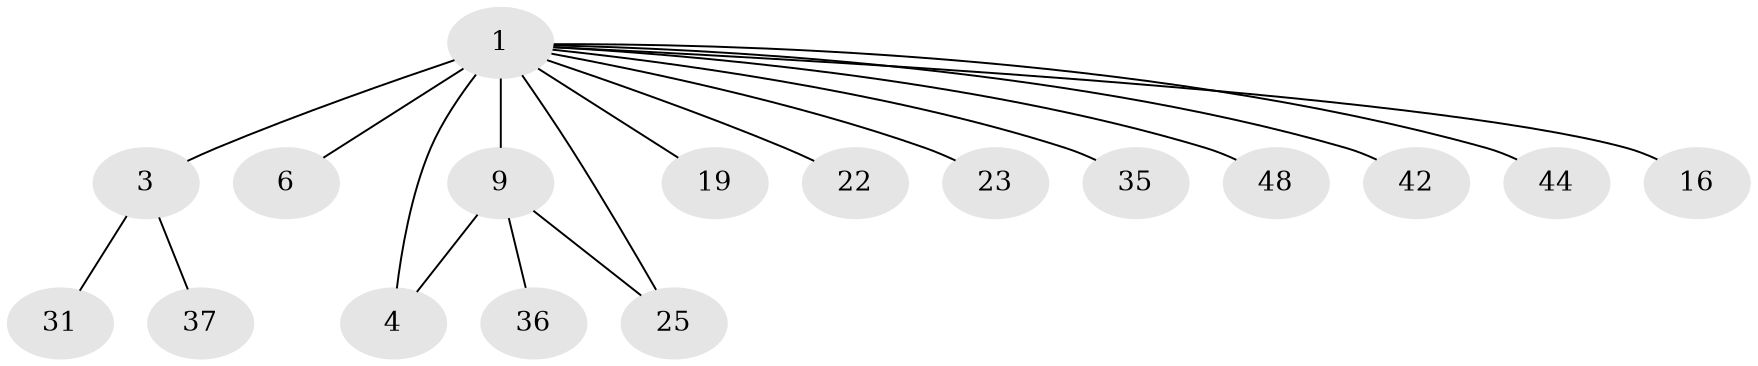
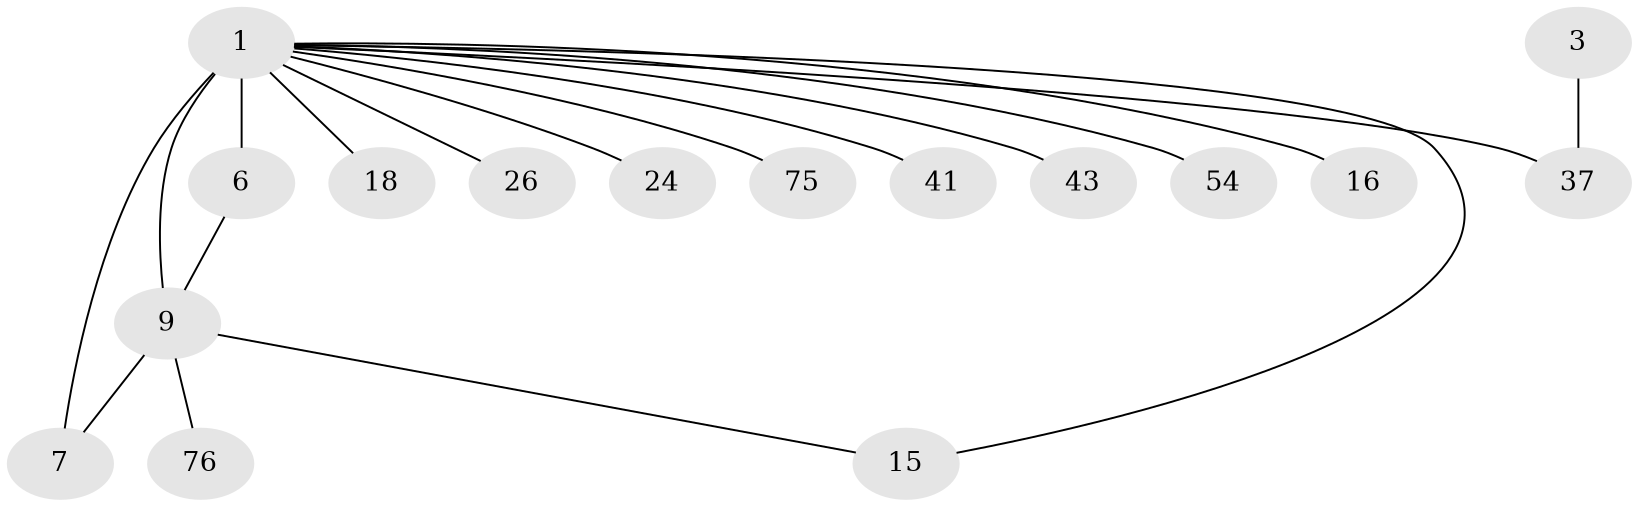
(320, 108) -> (1167, 103)
(715, 183) -> (382, 183)
(855, 183) -> (522, 183)
(996, 183) -> (663, 183)
(1136, 183) -> (803, 183)
(1276, 183) -> (943, 183)
(1417, 183) -> (1083, 183)
(1557, 183) -> (1224, 183)
none -> (205, 253)
(60, 323) -> none
(394, 323) -> (60, 464)
(534, 323) -> (201, 464)
(674, 323) -> (906, 464)
